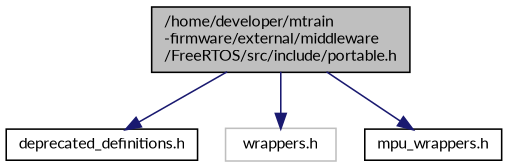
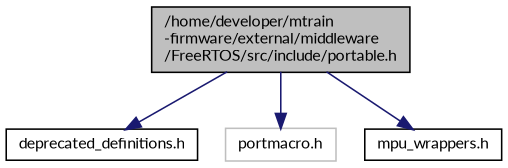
(281, 145) -> (281, 145)
